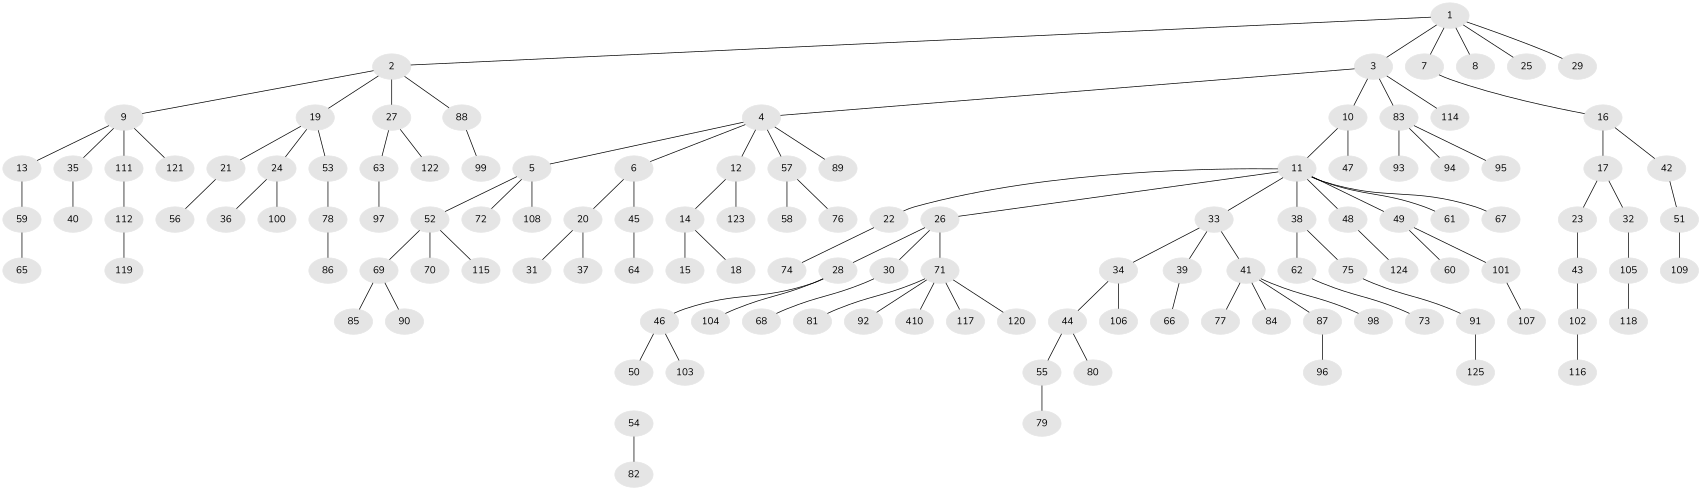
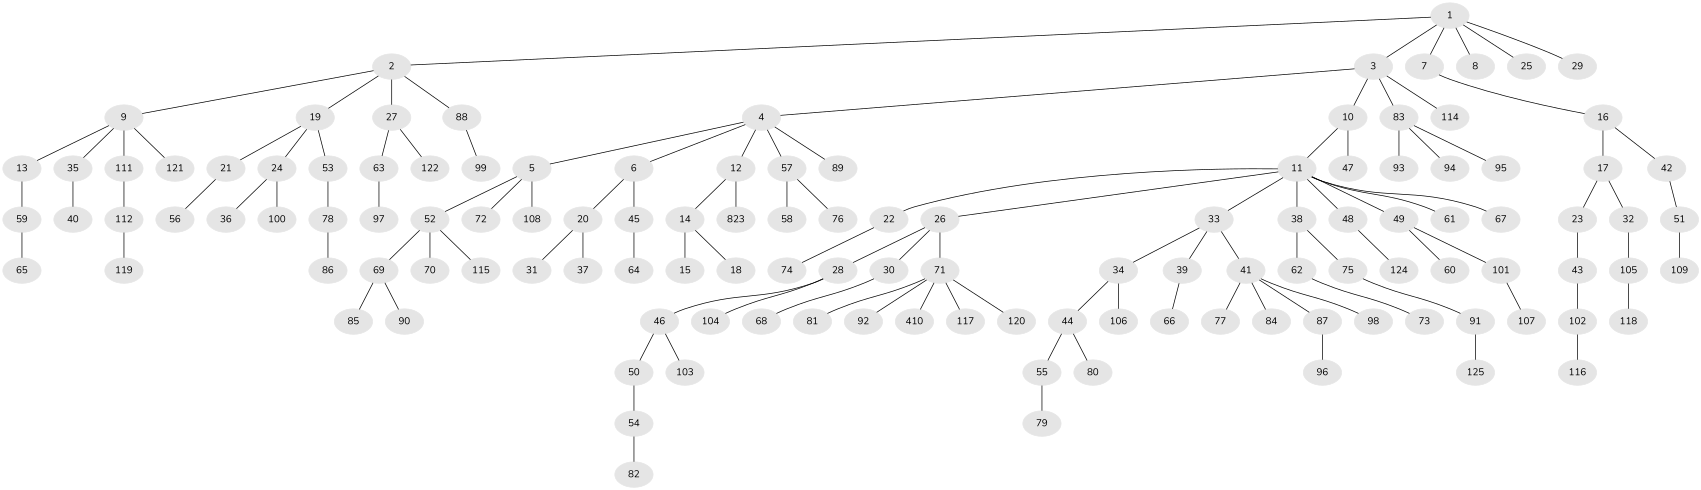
(736, 220) -> (736, 220)
none -> (634, 398)
